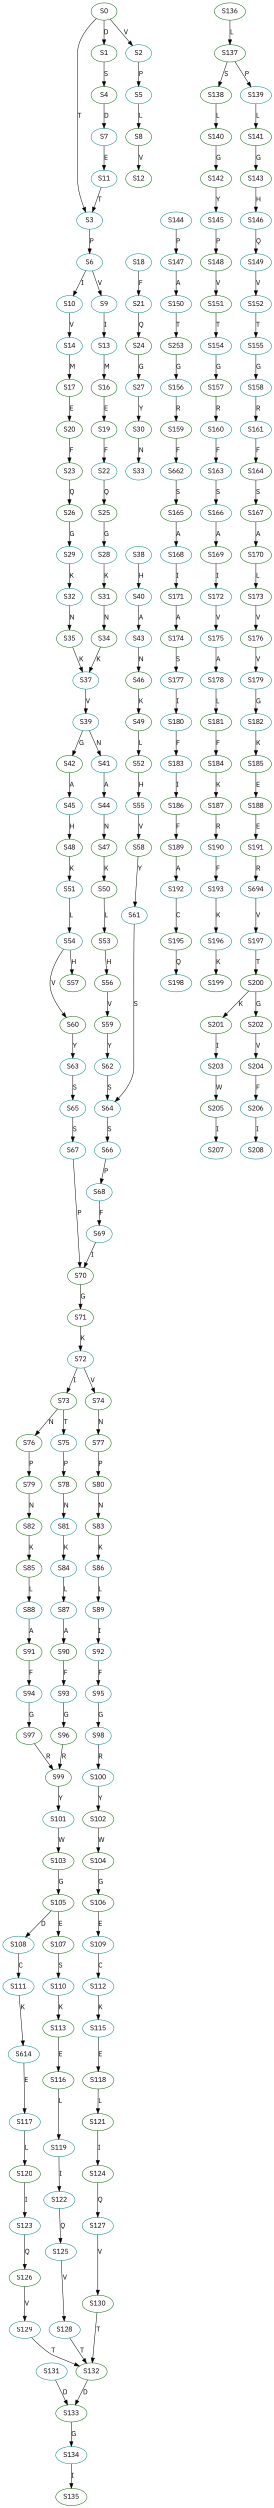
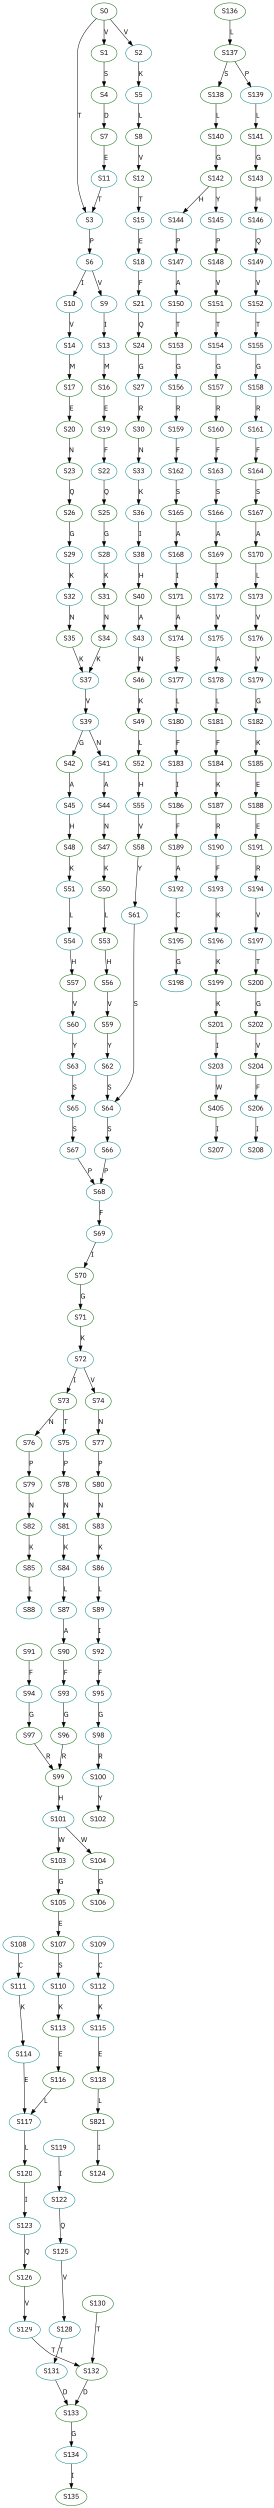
(106, 32) -> (106, 32)
(141, 74) -> (141, 74)
(104, 137) -> (104, 137)
none -> (198, 198)
none -> (139, 221)
(176, 346) -> (176, 346)
(141, 409) -> (141, 409)
(176, 430) -> (176, 430)
(216, 430) -> (216, 430)
(71, 451) -> (71, 451)
(176, 471) -> (176, 471)
none -> (139, 513)
(139, 597) -> (139, 597)
(178, 701) -> (178, 701)
(256, 890) -> (256, 890)
(179, 962) -> (179, 962)
(50, 982) -> (73, 1002)
(238, 1002) -> (216, 1002)
(73, 1025) -> (73, 1025)
(216, 1109) -> (216, 1109)
(76, 1211) -> (85, 1169)
(29, 1629) -> none
(61, 1798) -> (61, 1798)
(98, 1838) -> (77, 1839)
(40, 1922) -> none
(98, 1922) -> none
(24, 2054) -> (24, 2054)
(59, 2112) -> (43, 2099)
(98, 2122) -> (98, 2122)
(98, 2226) -> none
(77, 2349) -> (59, 2348)
